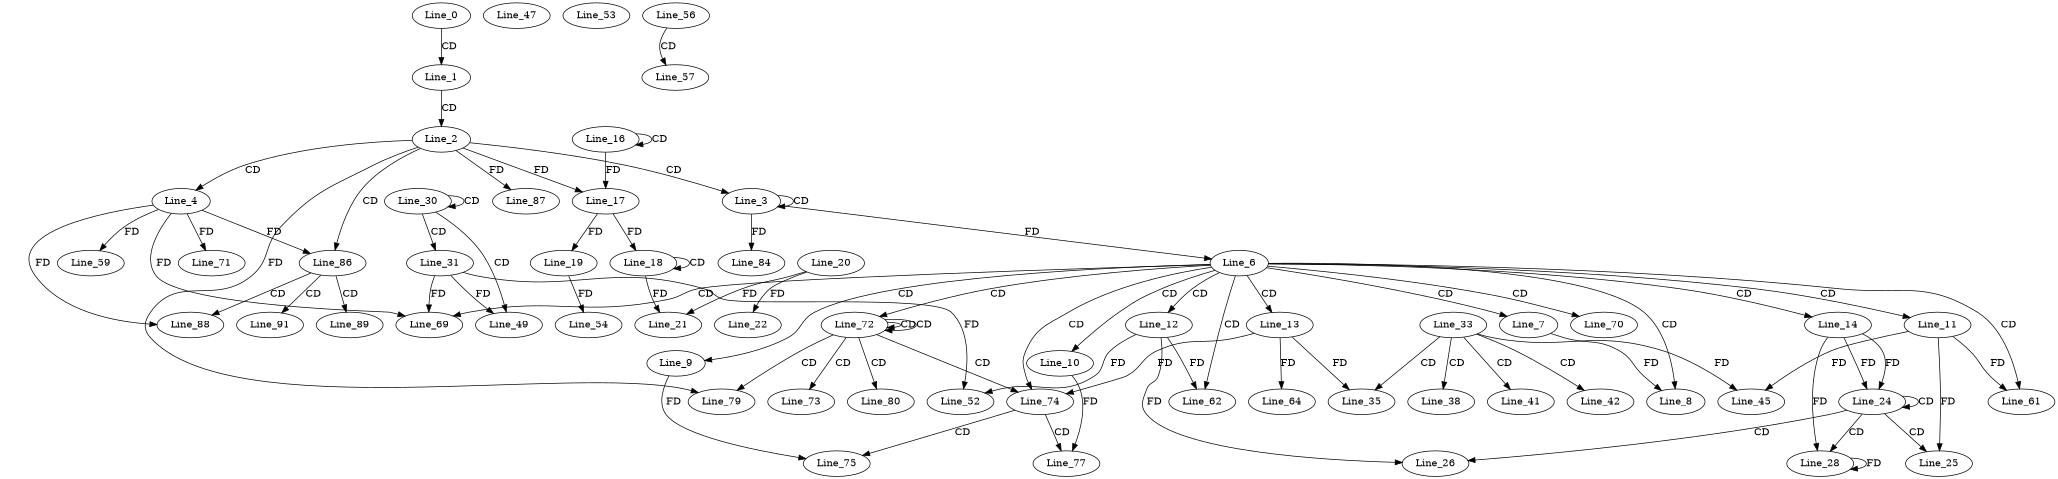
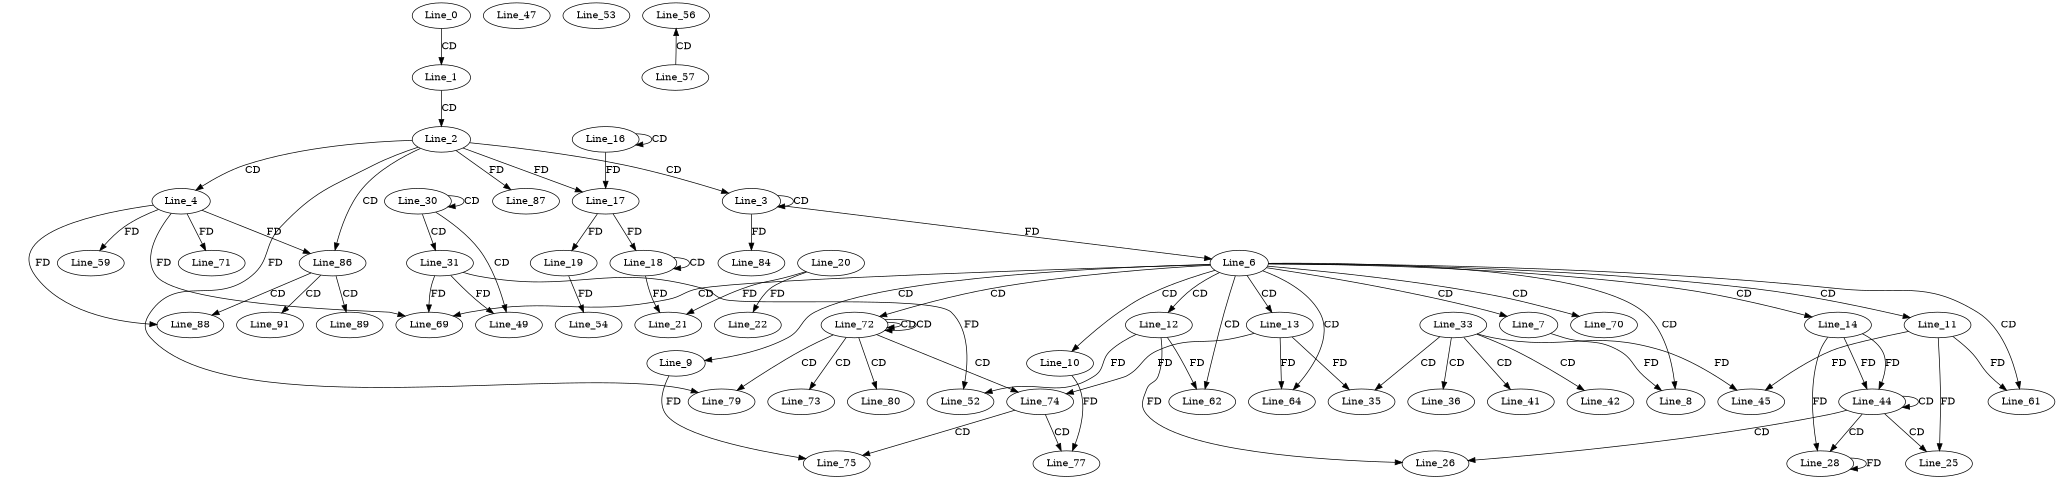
(660, 43) -> (676, 50)
(1095, 299) -> (1321, 316)
(1441, 402) -> (1441, 402)
(1872, 402) -> (1872, 402)
